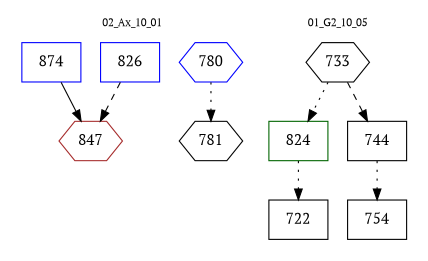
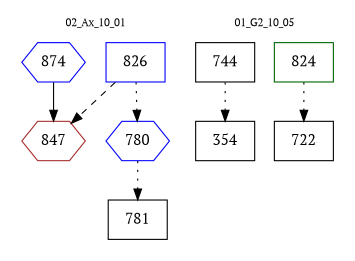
(51, 62) -> (54, 62)
(338, 62) -> none
none -> (136, 96)
(211, 141) -> (138, 220)
(377, 220) -> (225, 141)
